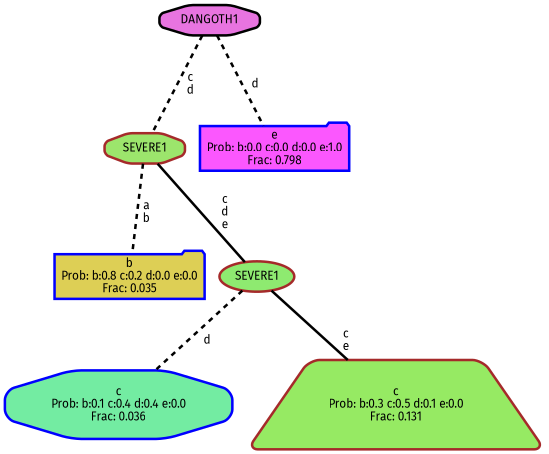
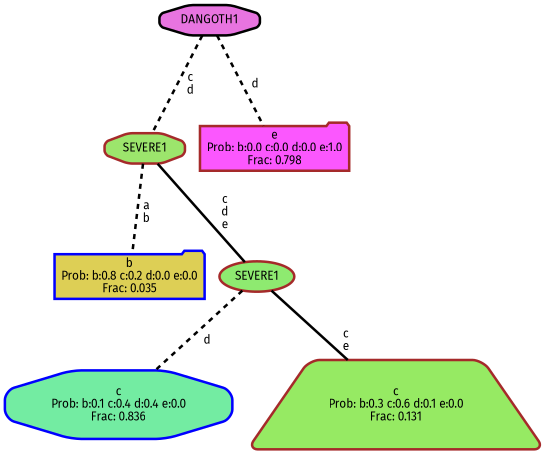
(275, 148) -> (275, 148)
(119, 405) -> (119, 405)
(396, 405) -> (396, 405)
